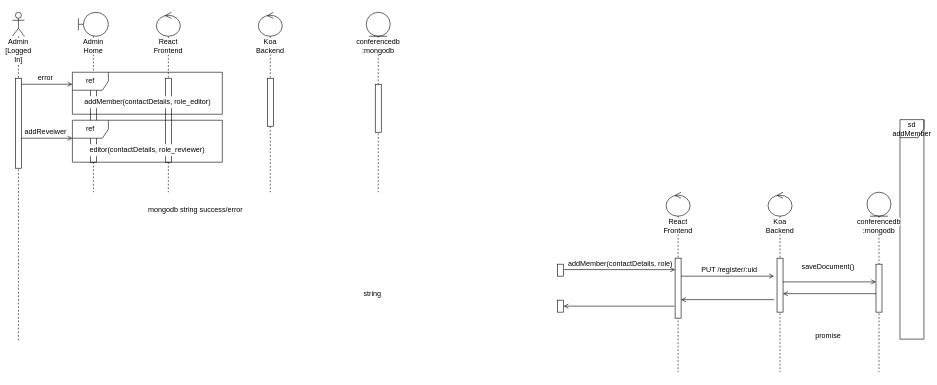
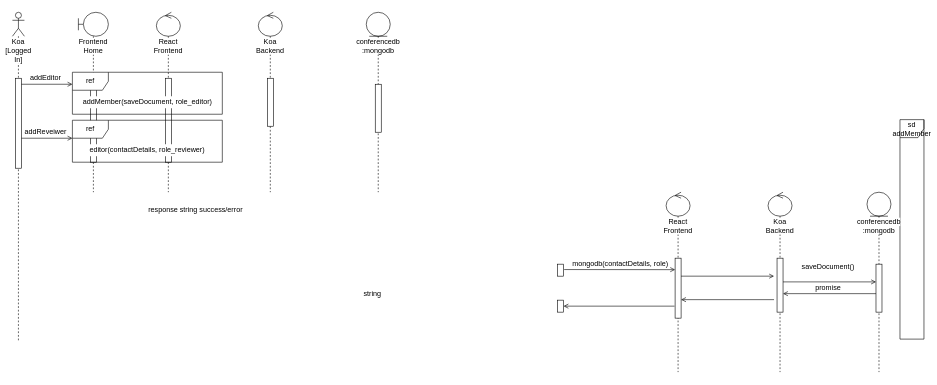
(93, 47) -> (93, 47)
(18, 64) -> (18, 64)
(46, 78) -> (46, 78)
(148, 102) -> (148, 102)
(196, 210) -> (196, 210)
(621, 264) -> (621, 264)
(729, 270) -> none
(828, 336) -> (828, 288)
